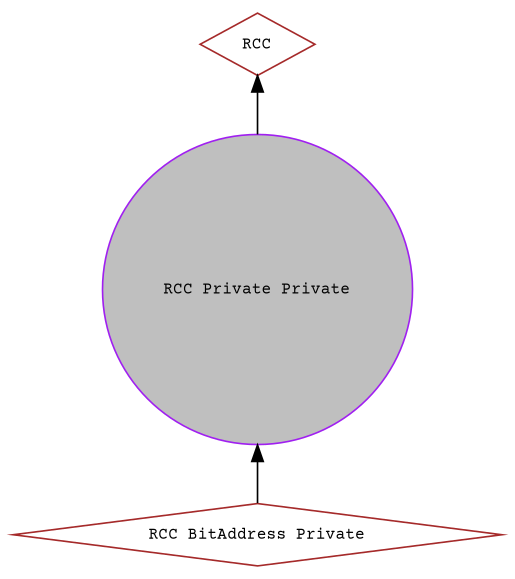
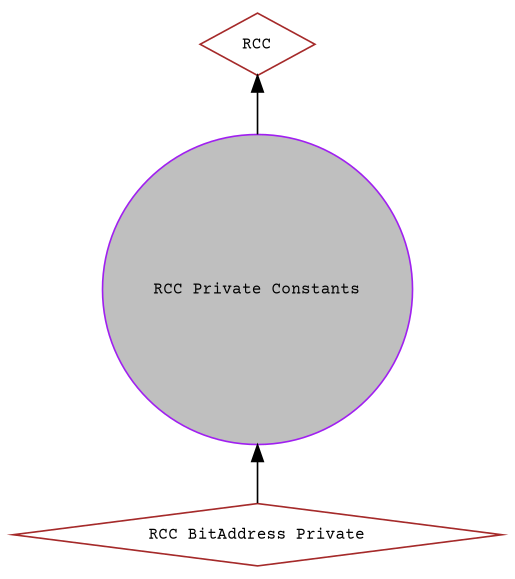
(258, 290) -> (258, 290)
